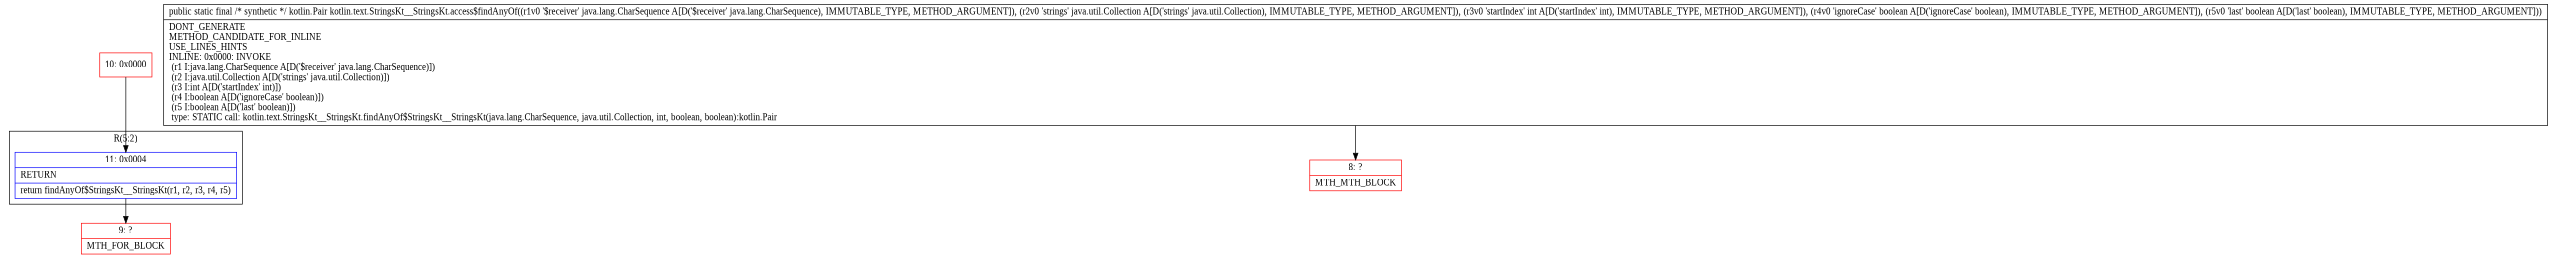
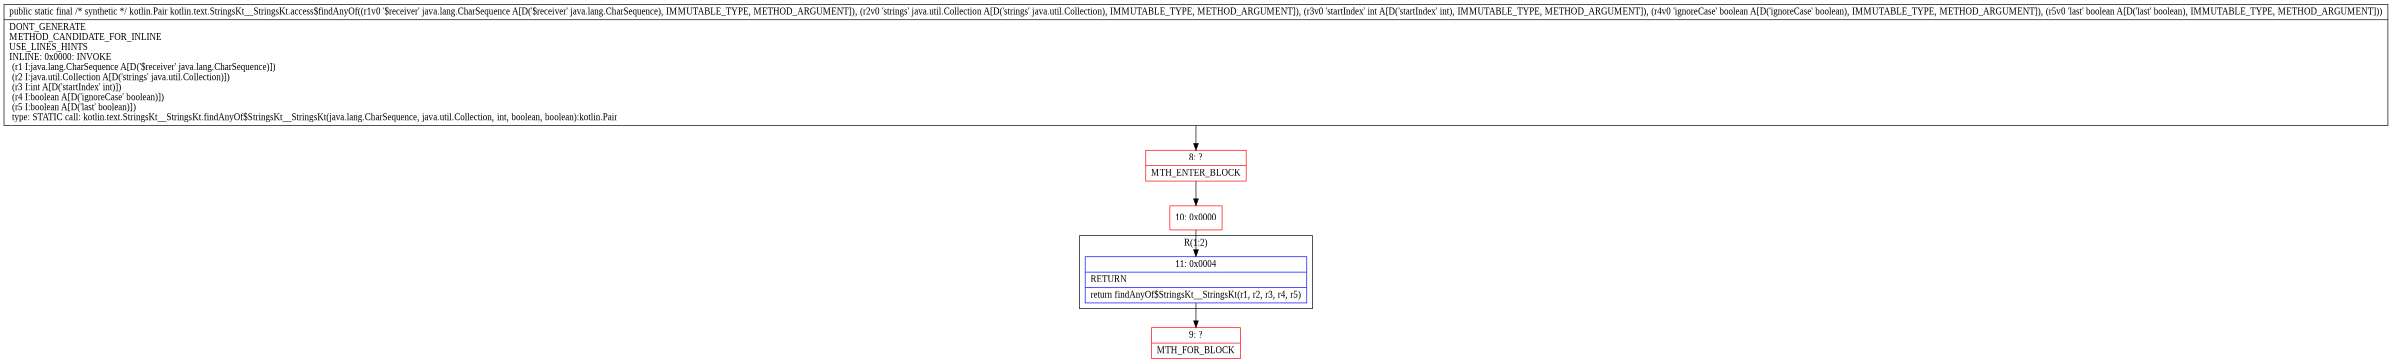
(126, 139) -> (1196, 243)
(1356, 183) -> (1196, 173)
none -> (1196, 190)
